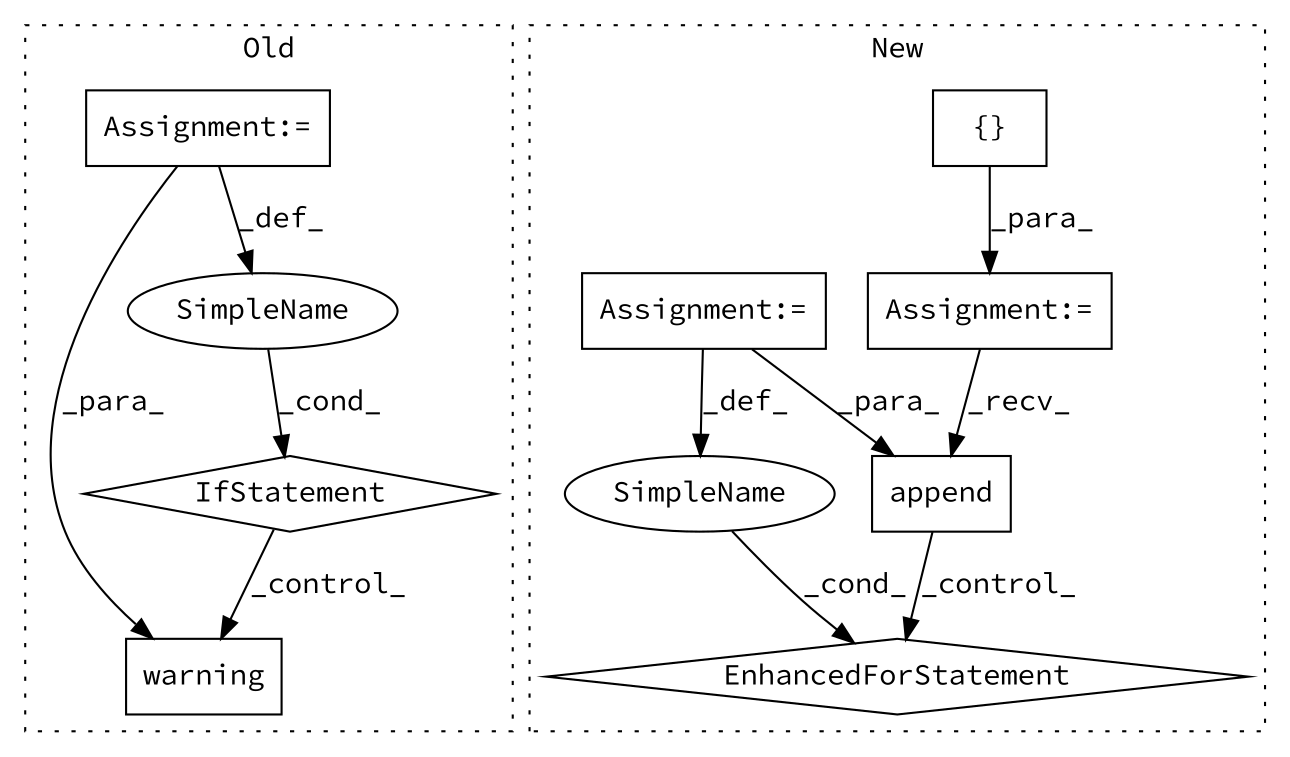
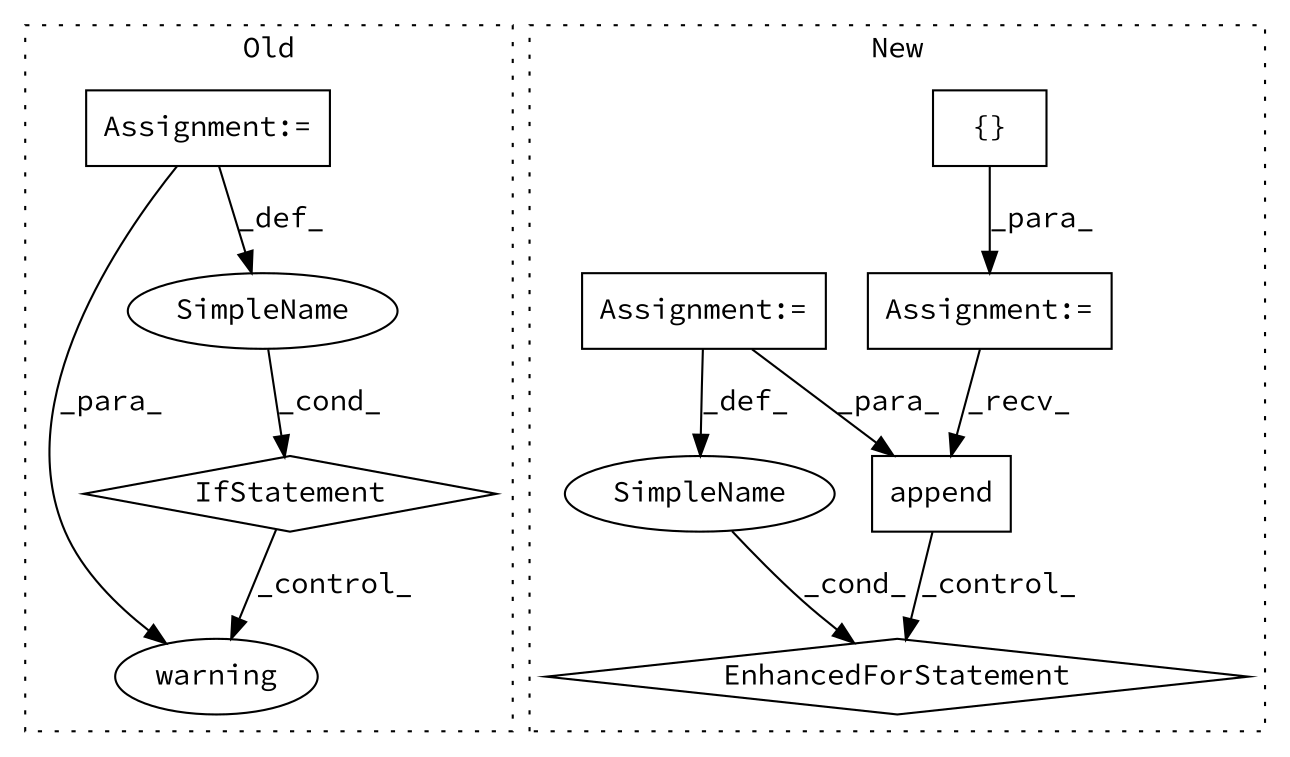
(204, 677) -> (216, 677)
